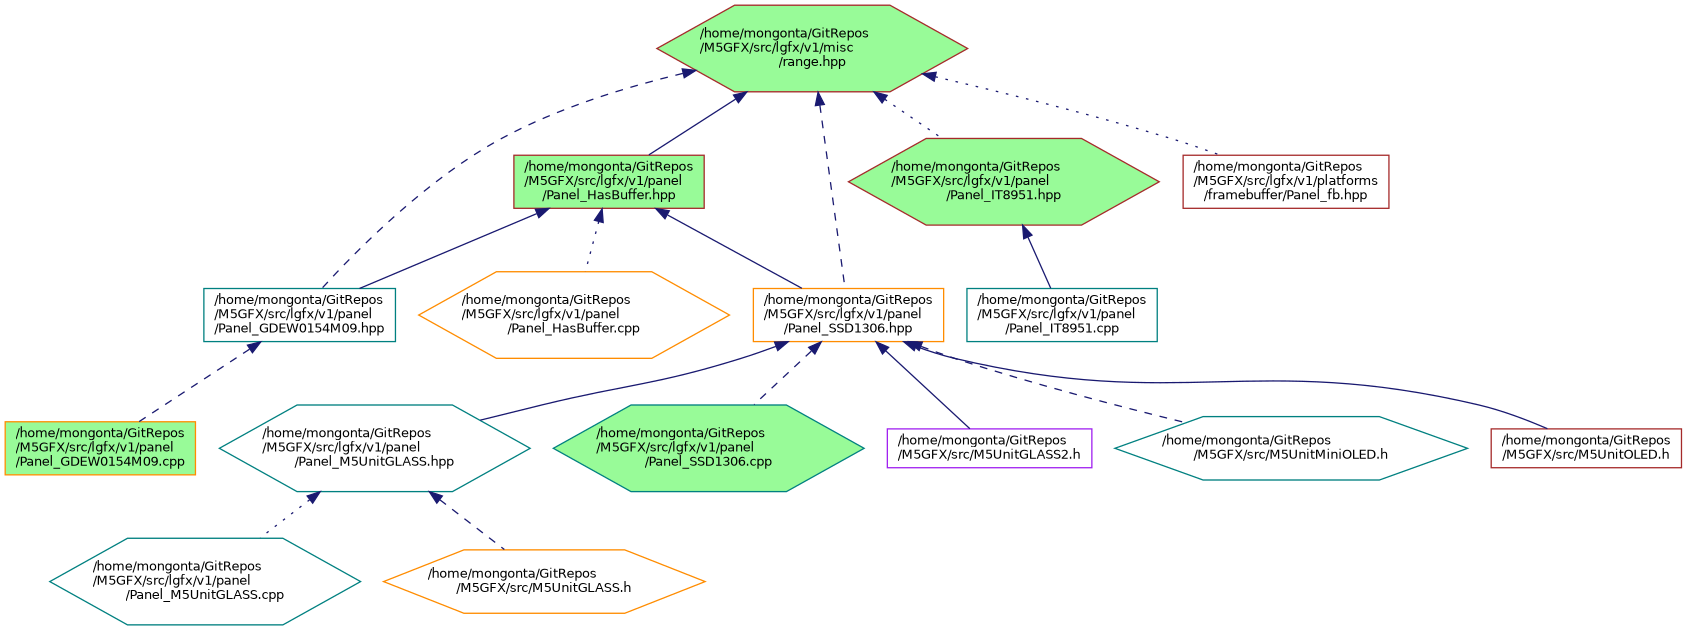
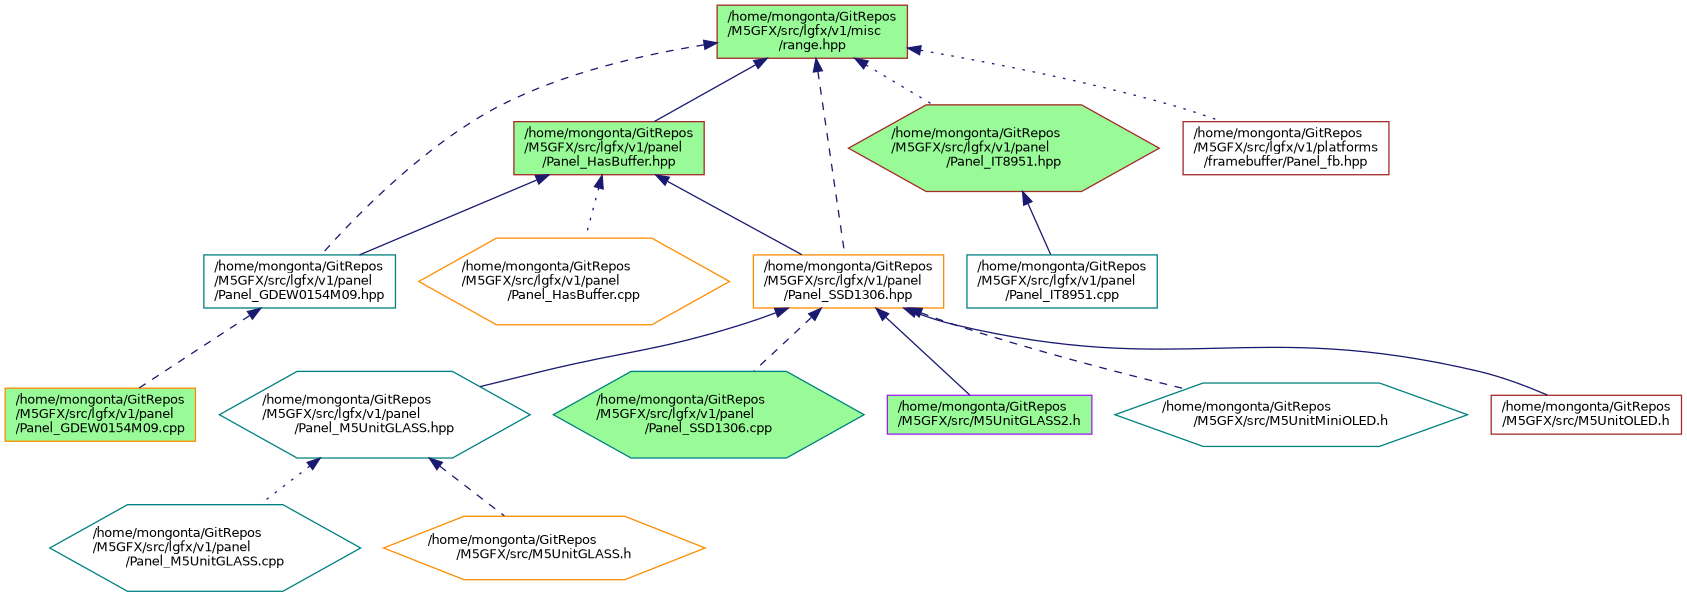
(812, 49) -> (812, 32)
(990, 448) -> (990, 415)
